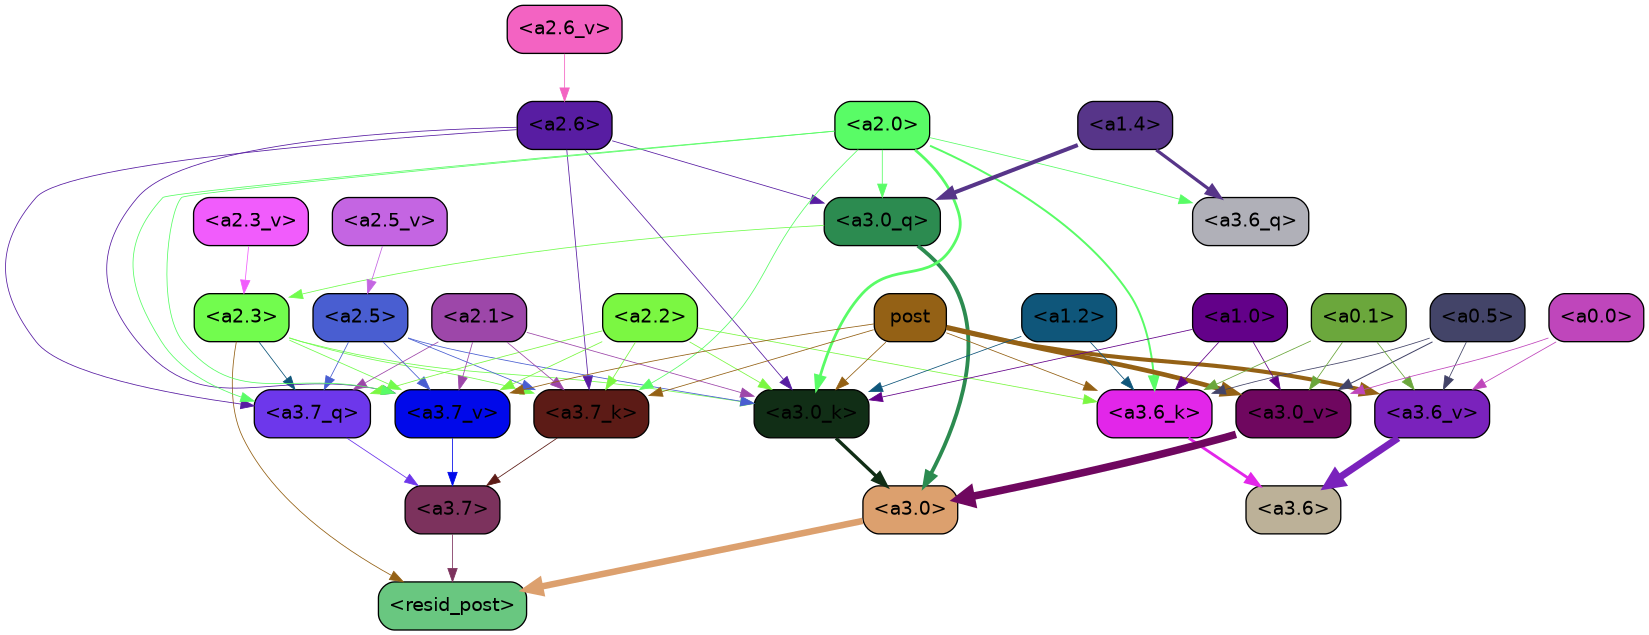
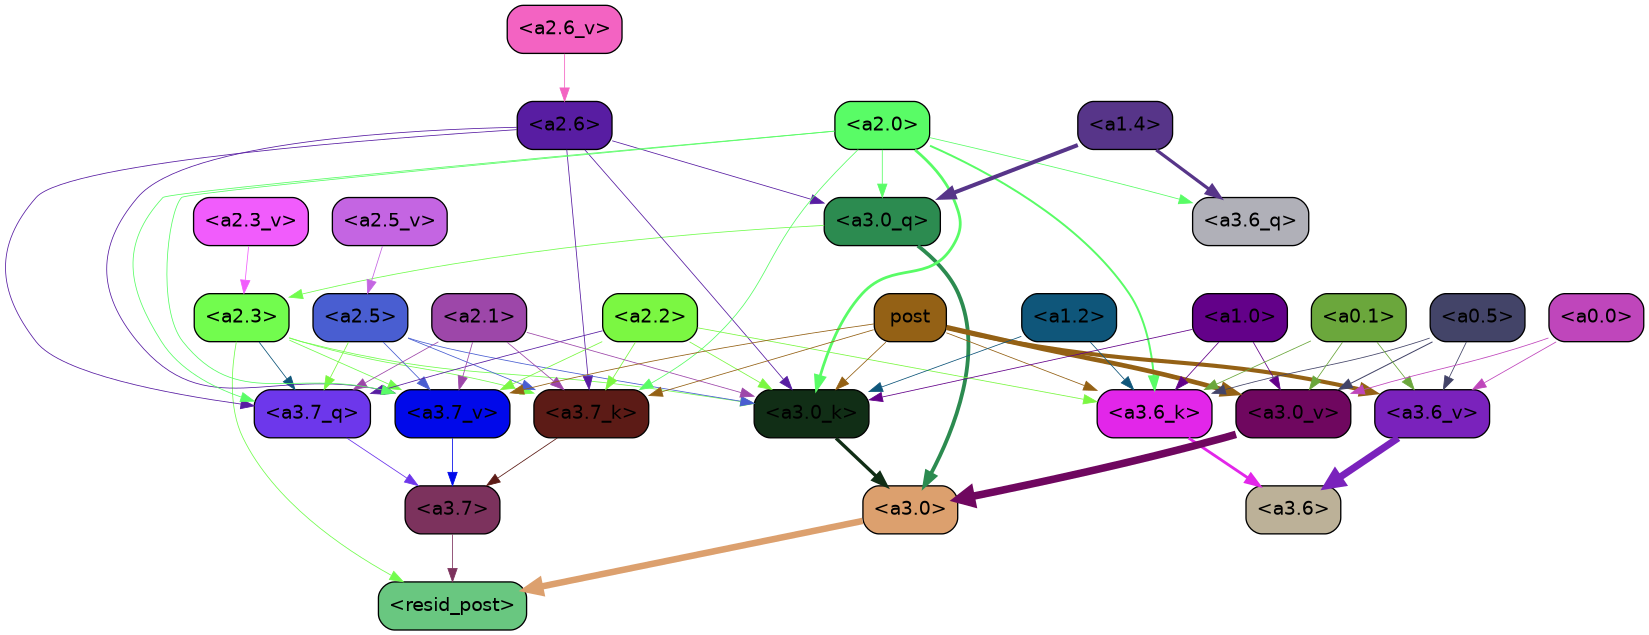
(531, 349) -> (531, 349)
(339, 360) -> (339, 360)
(272, 482) -> (272, 482)
